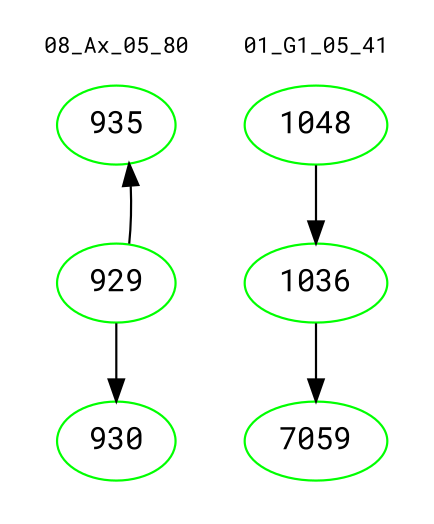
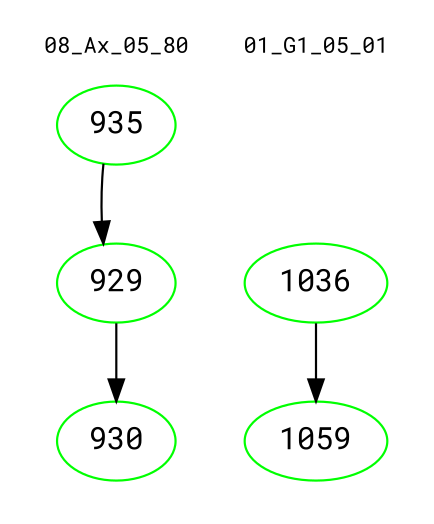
(317, 47) -> (317, 47)
(316, 125) -> none
(131, 215) -> (102, 193)
(316, 441) -> (316, 441)
